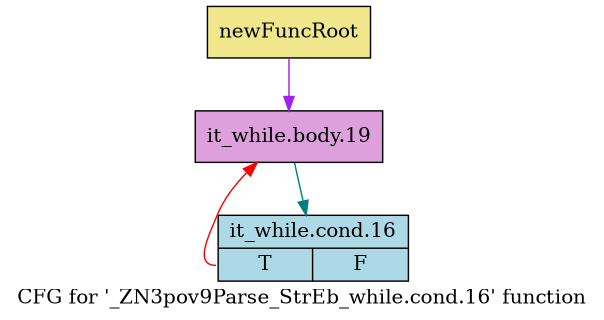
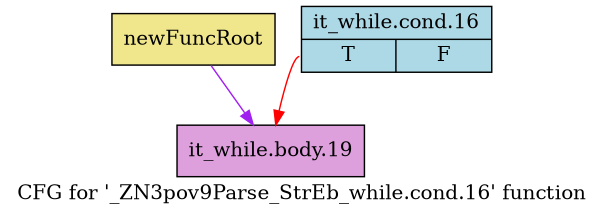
(299, 182) -> none
